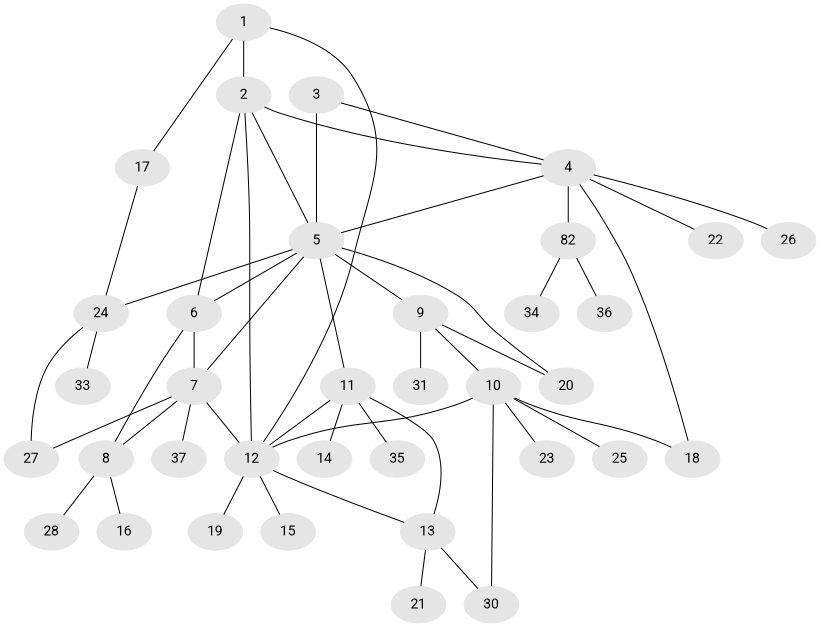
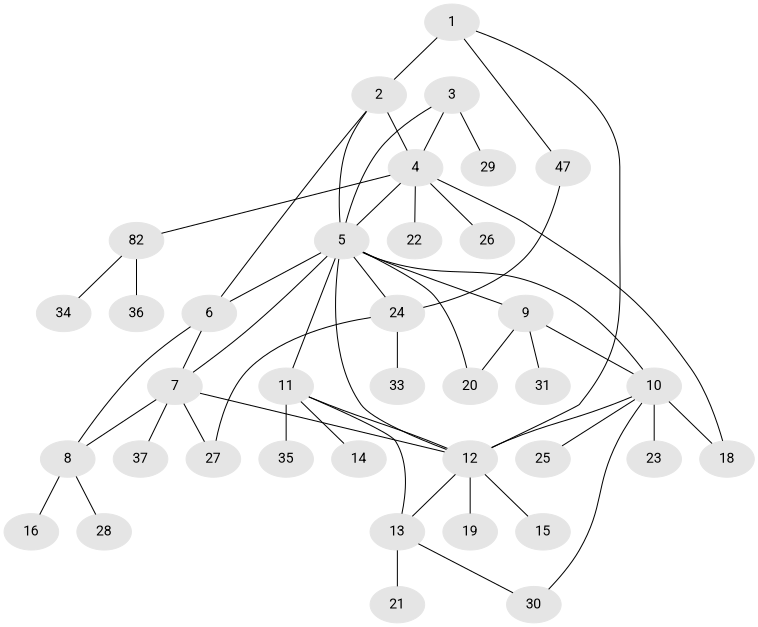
(143, 168) -> (563, 168)
none -> (488, 168)
none -> (518, 278)
(250, 293) -> (349, 381)
